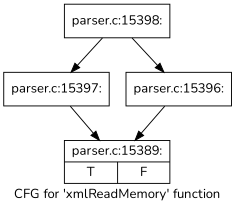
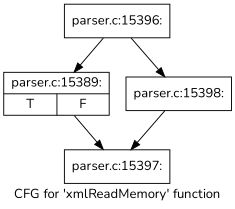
(145, 52) -> (145, 54)
(82, 120) -> (86, 129)
